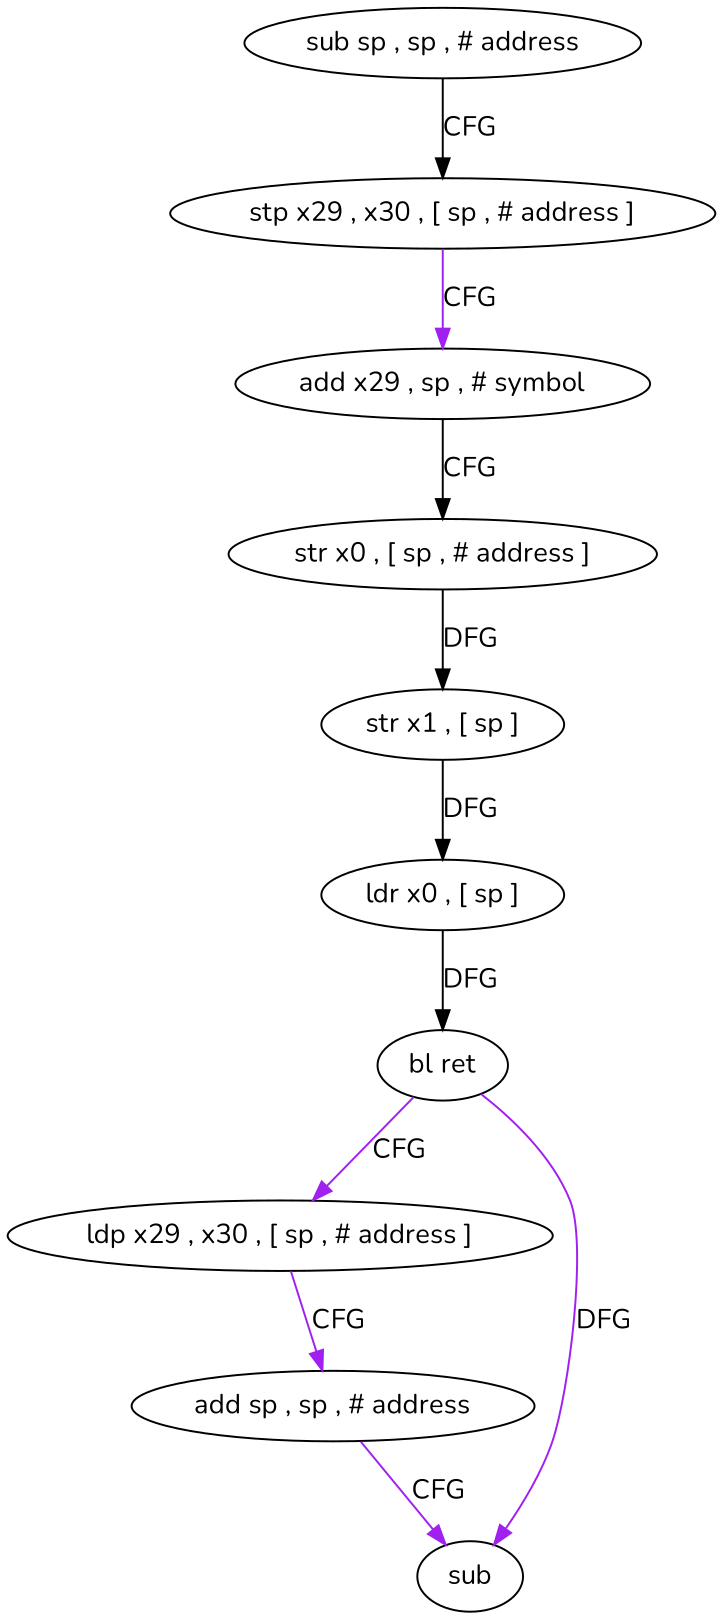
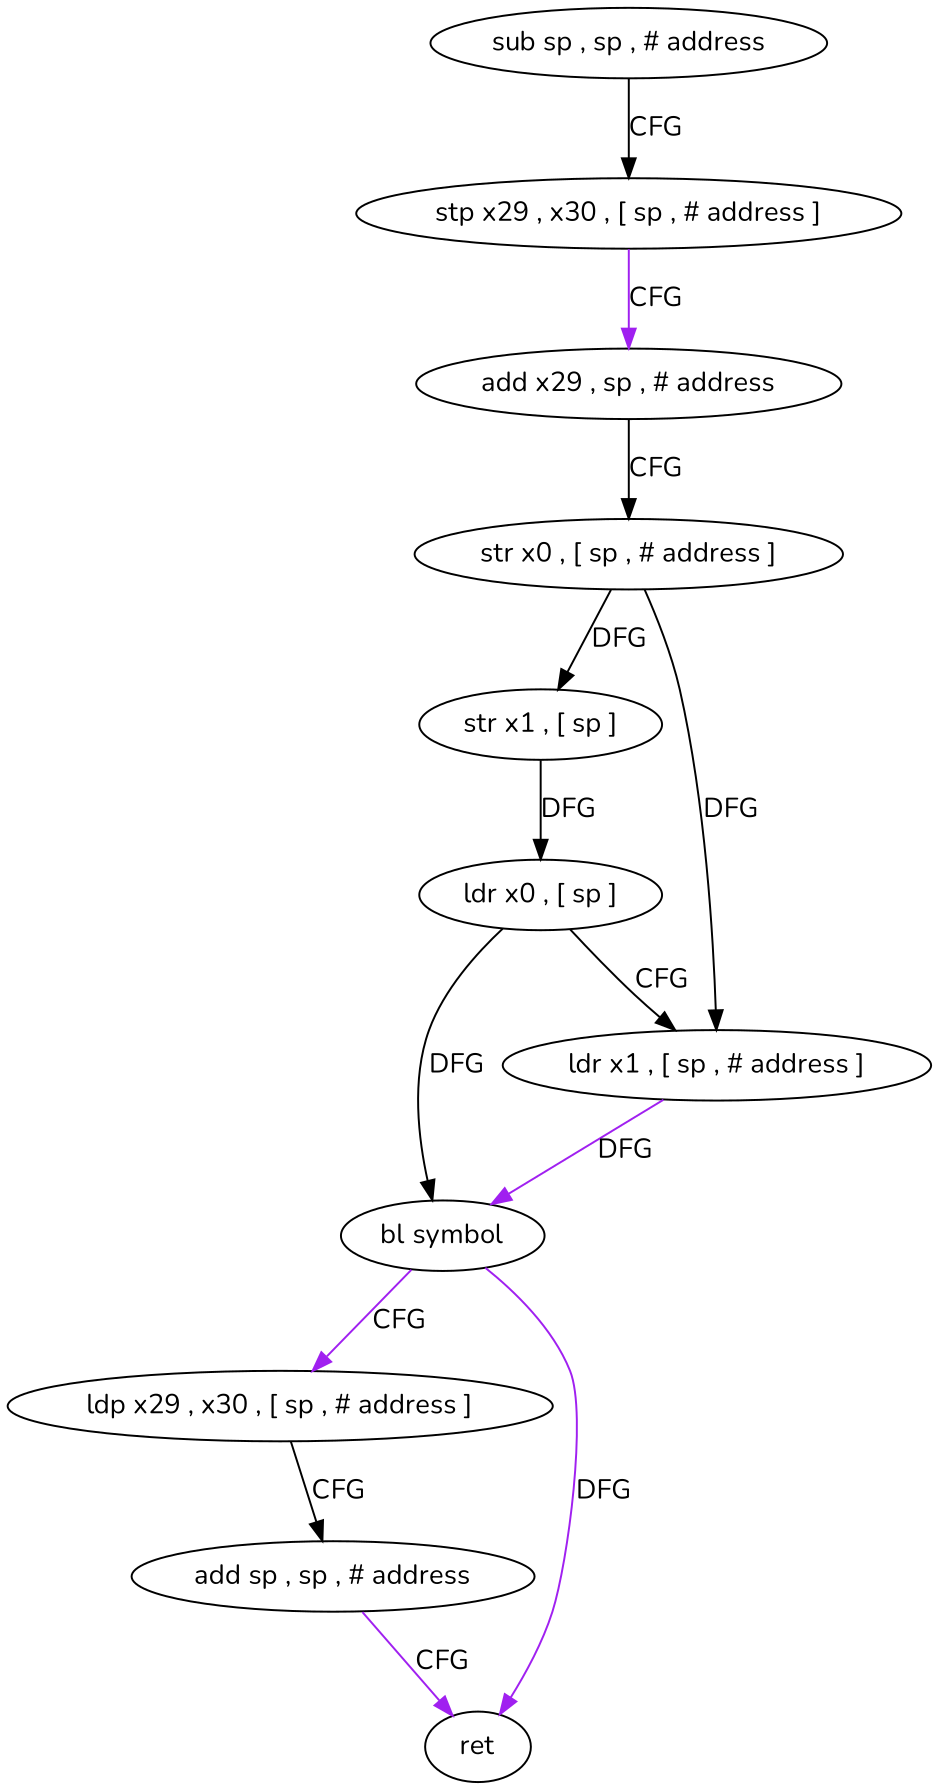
(443, 384) -> (629, 384)
(443, 1065) -> (443, 1236)
none -> (717, 1065)
(304, 1311) -> (304, 1482)
(470, 1576) -> (478, 1747)
